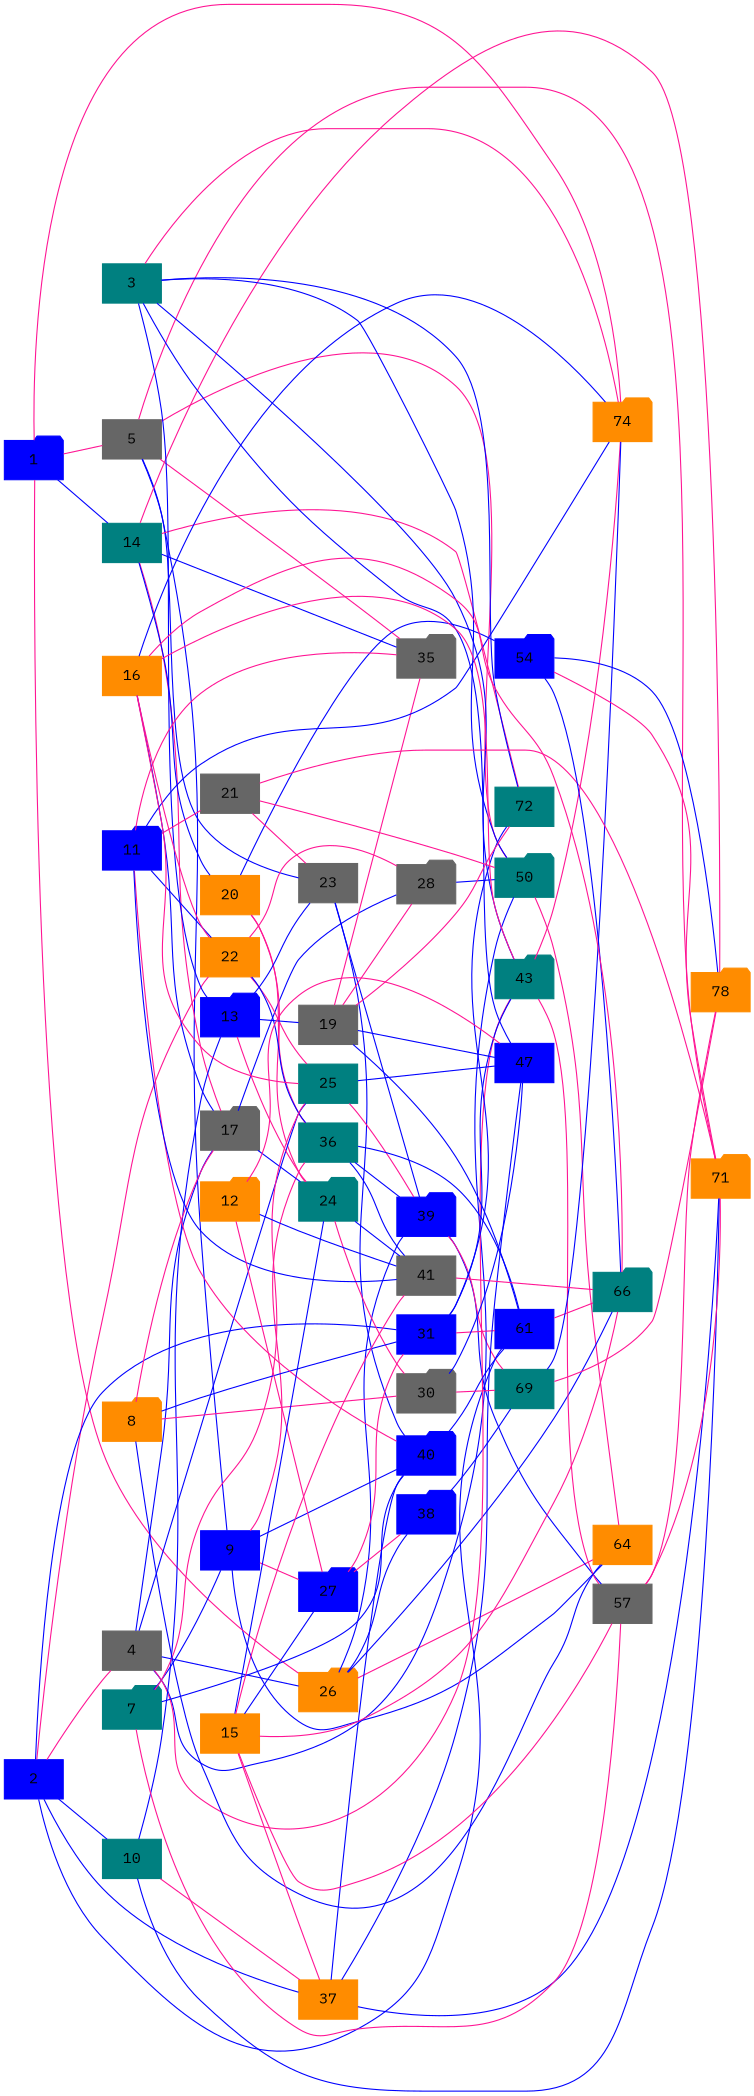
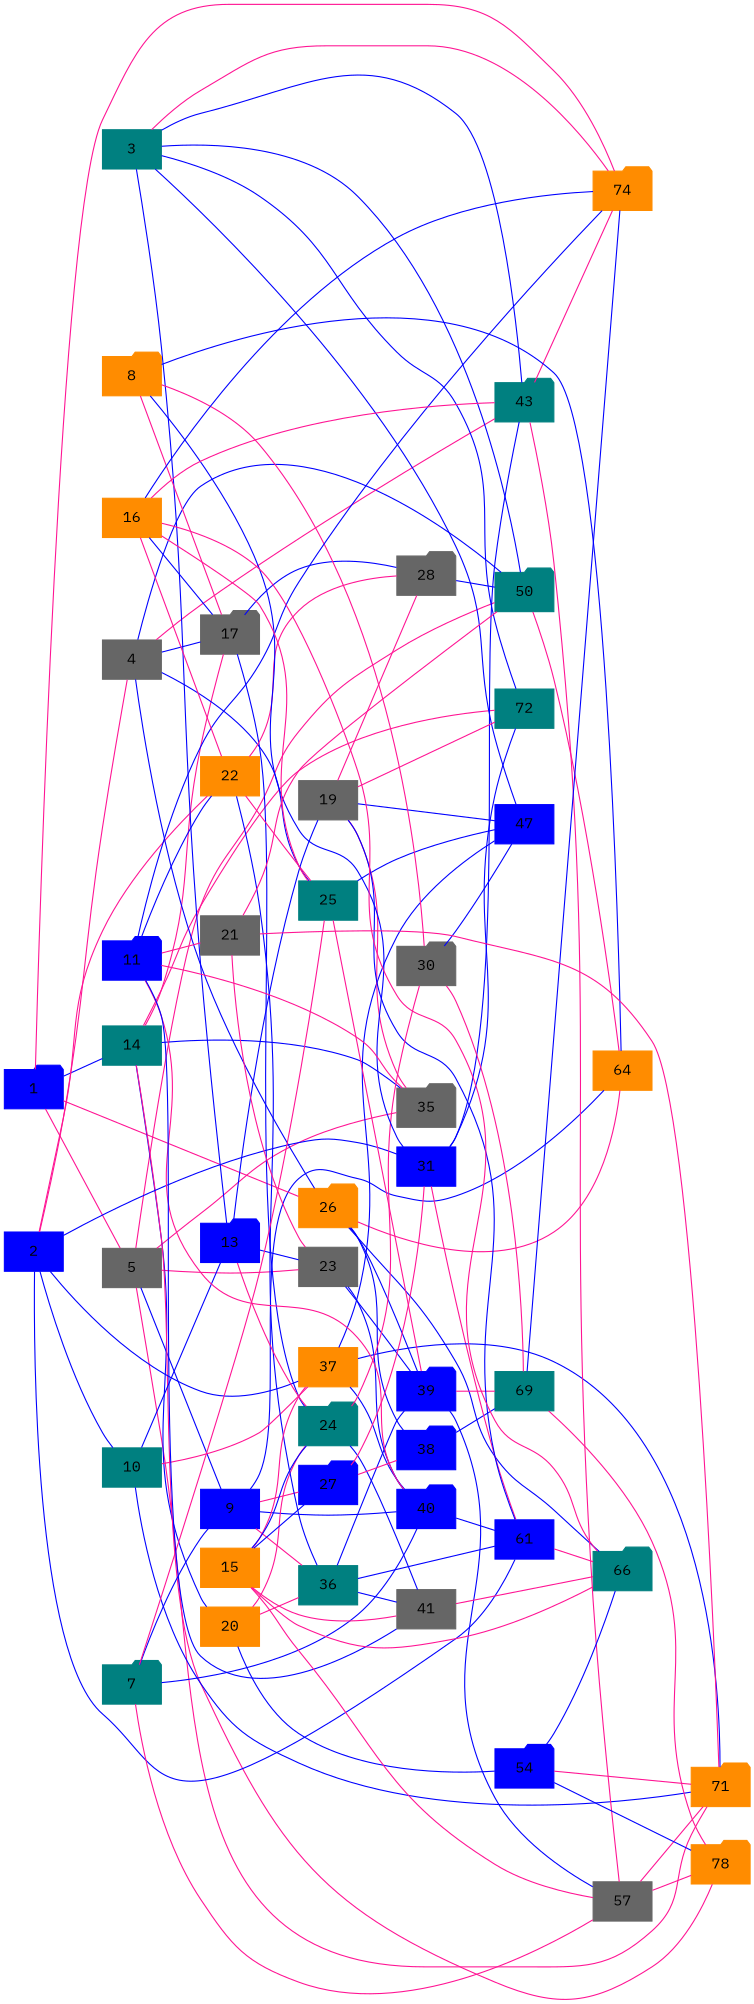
(187, 795) -> (230, 1273)
(230, 1201) -> none
